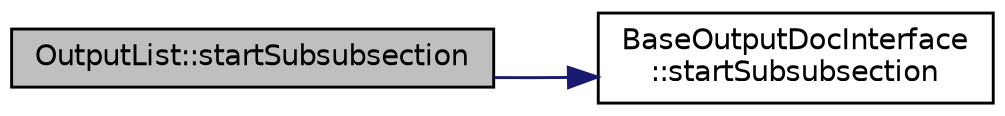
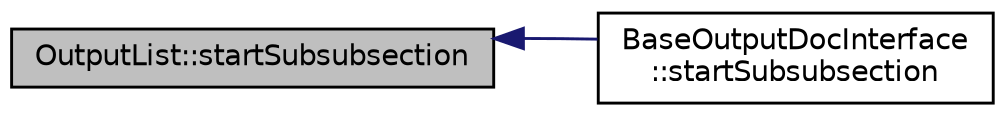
(531, 78) -> (560, 39)
